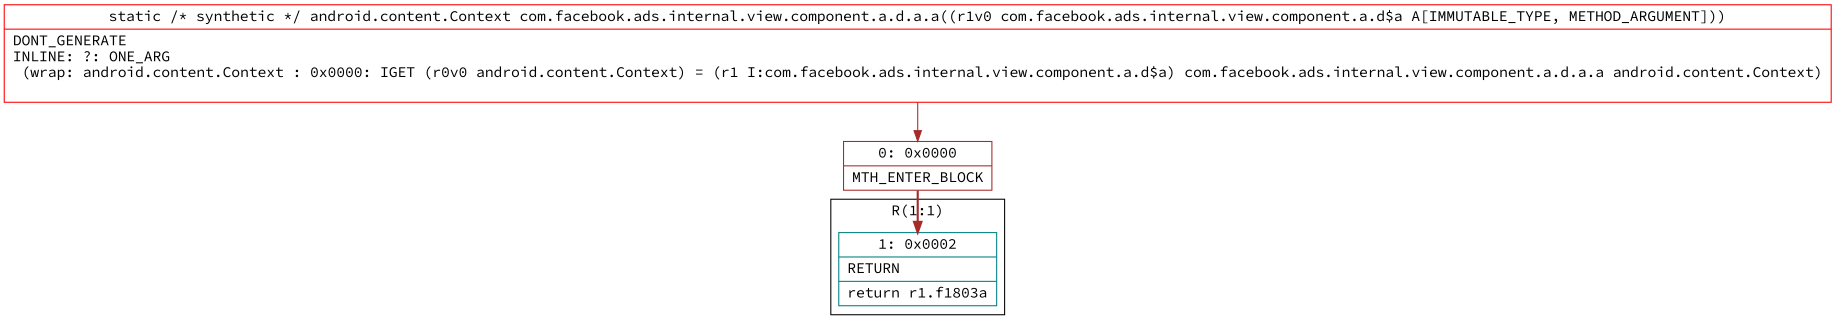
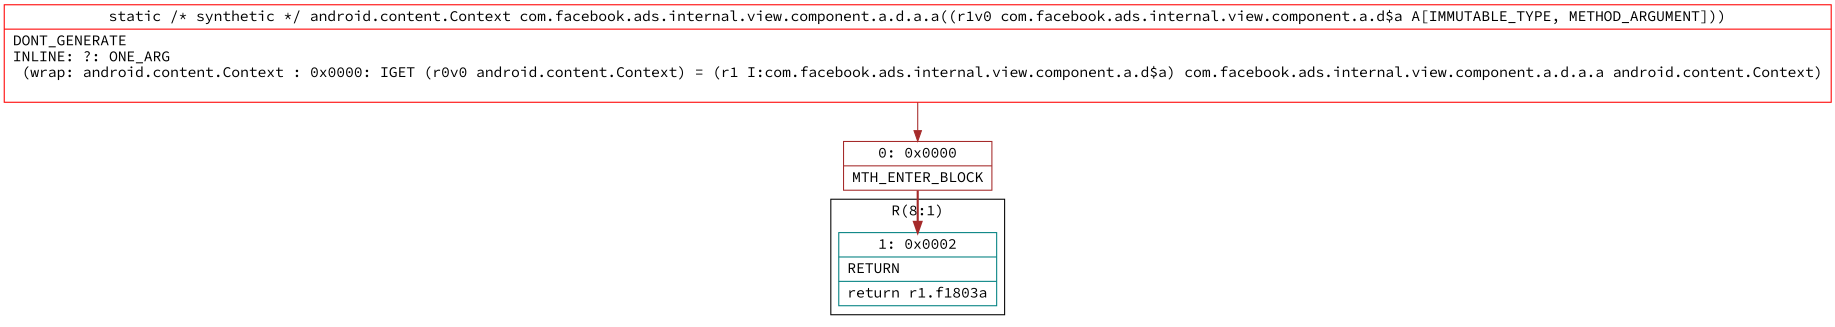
(918, 211) -> (918, 211)
